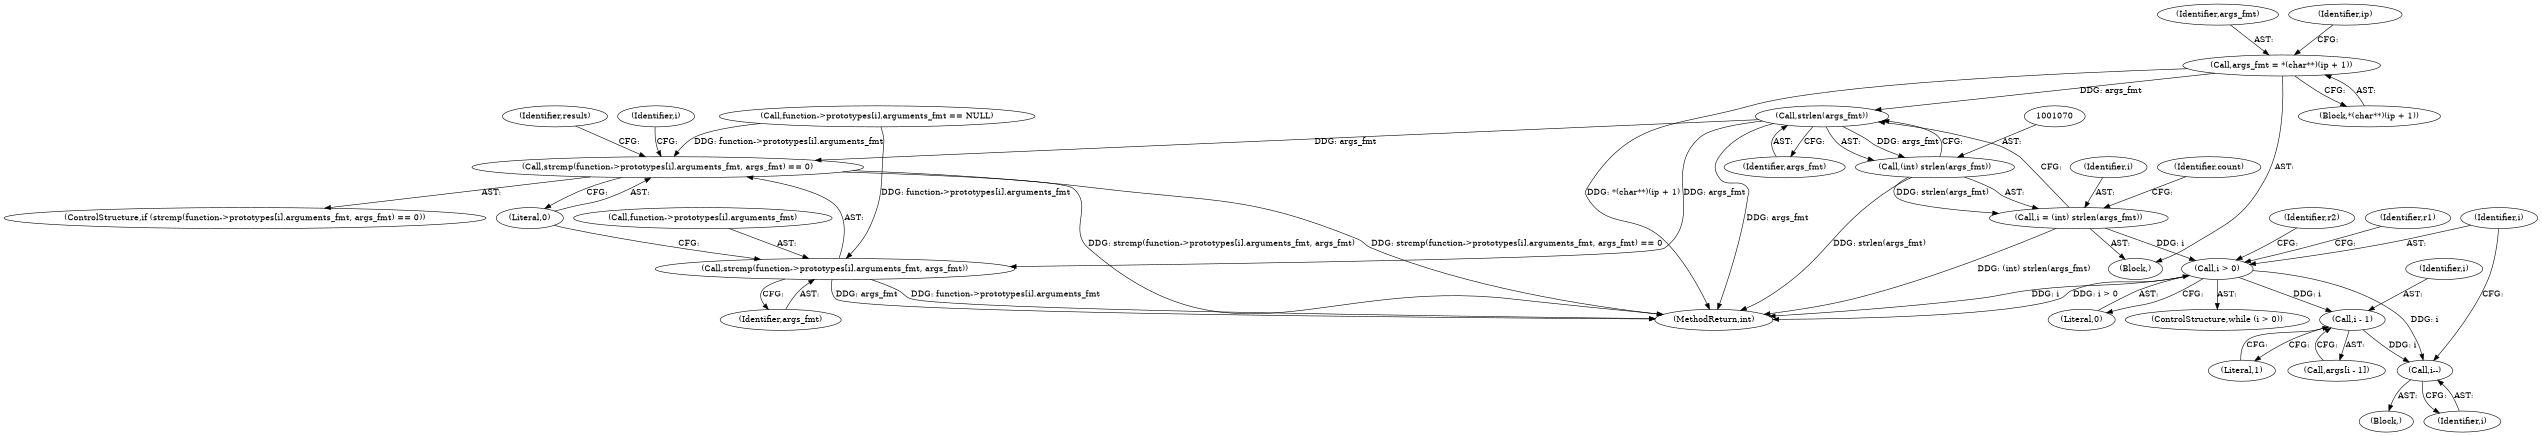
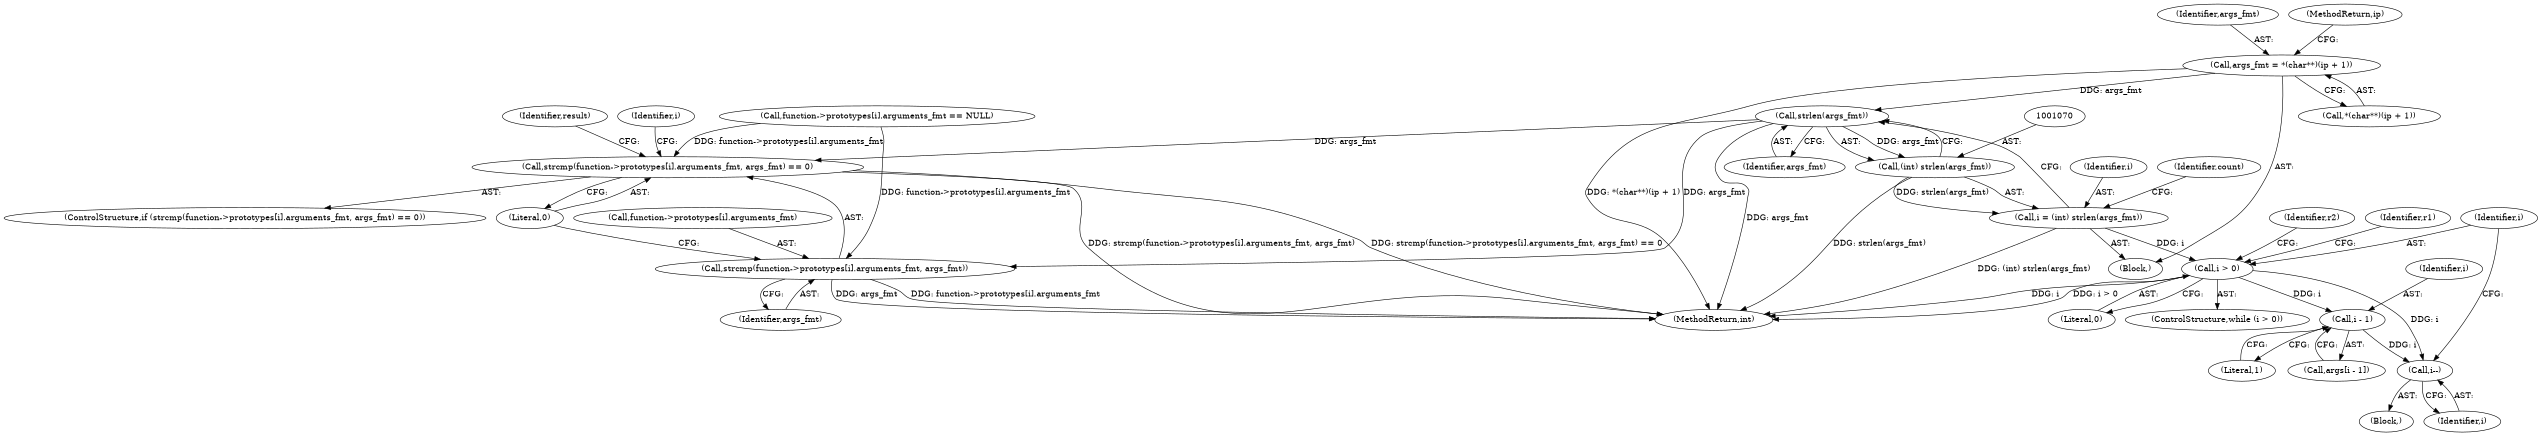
(2345, 15) -> (2345, 15)
(2369, 116) -> (2369, 116)
